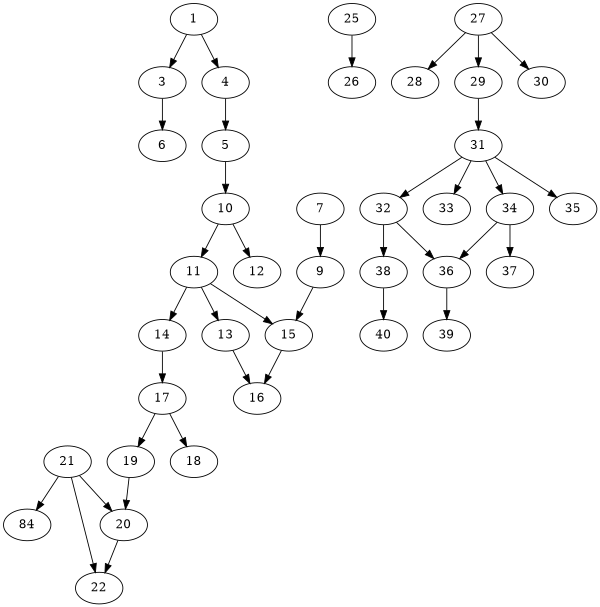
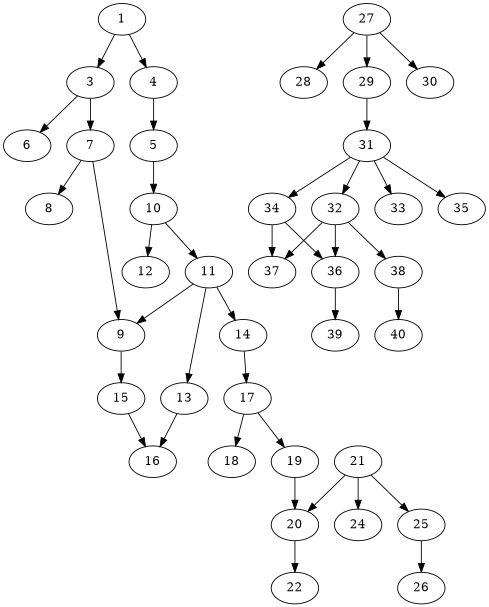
none -> (90, 110)
none -> (49, 209)
none -> (308, 237)
(238, 301) -> (169, 301)
(82, 521) -> (386, 490)
(27, 525) -> (358, 525)
